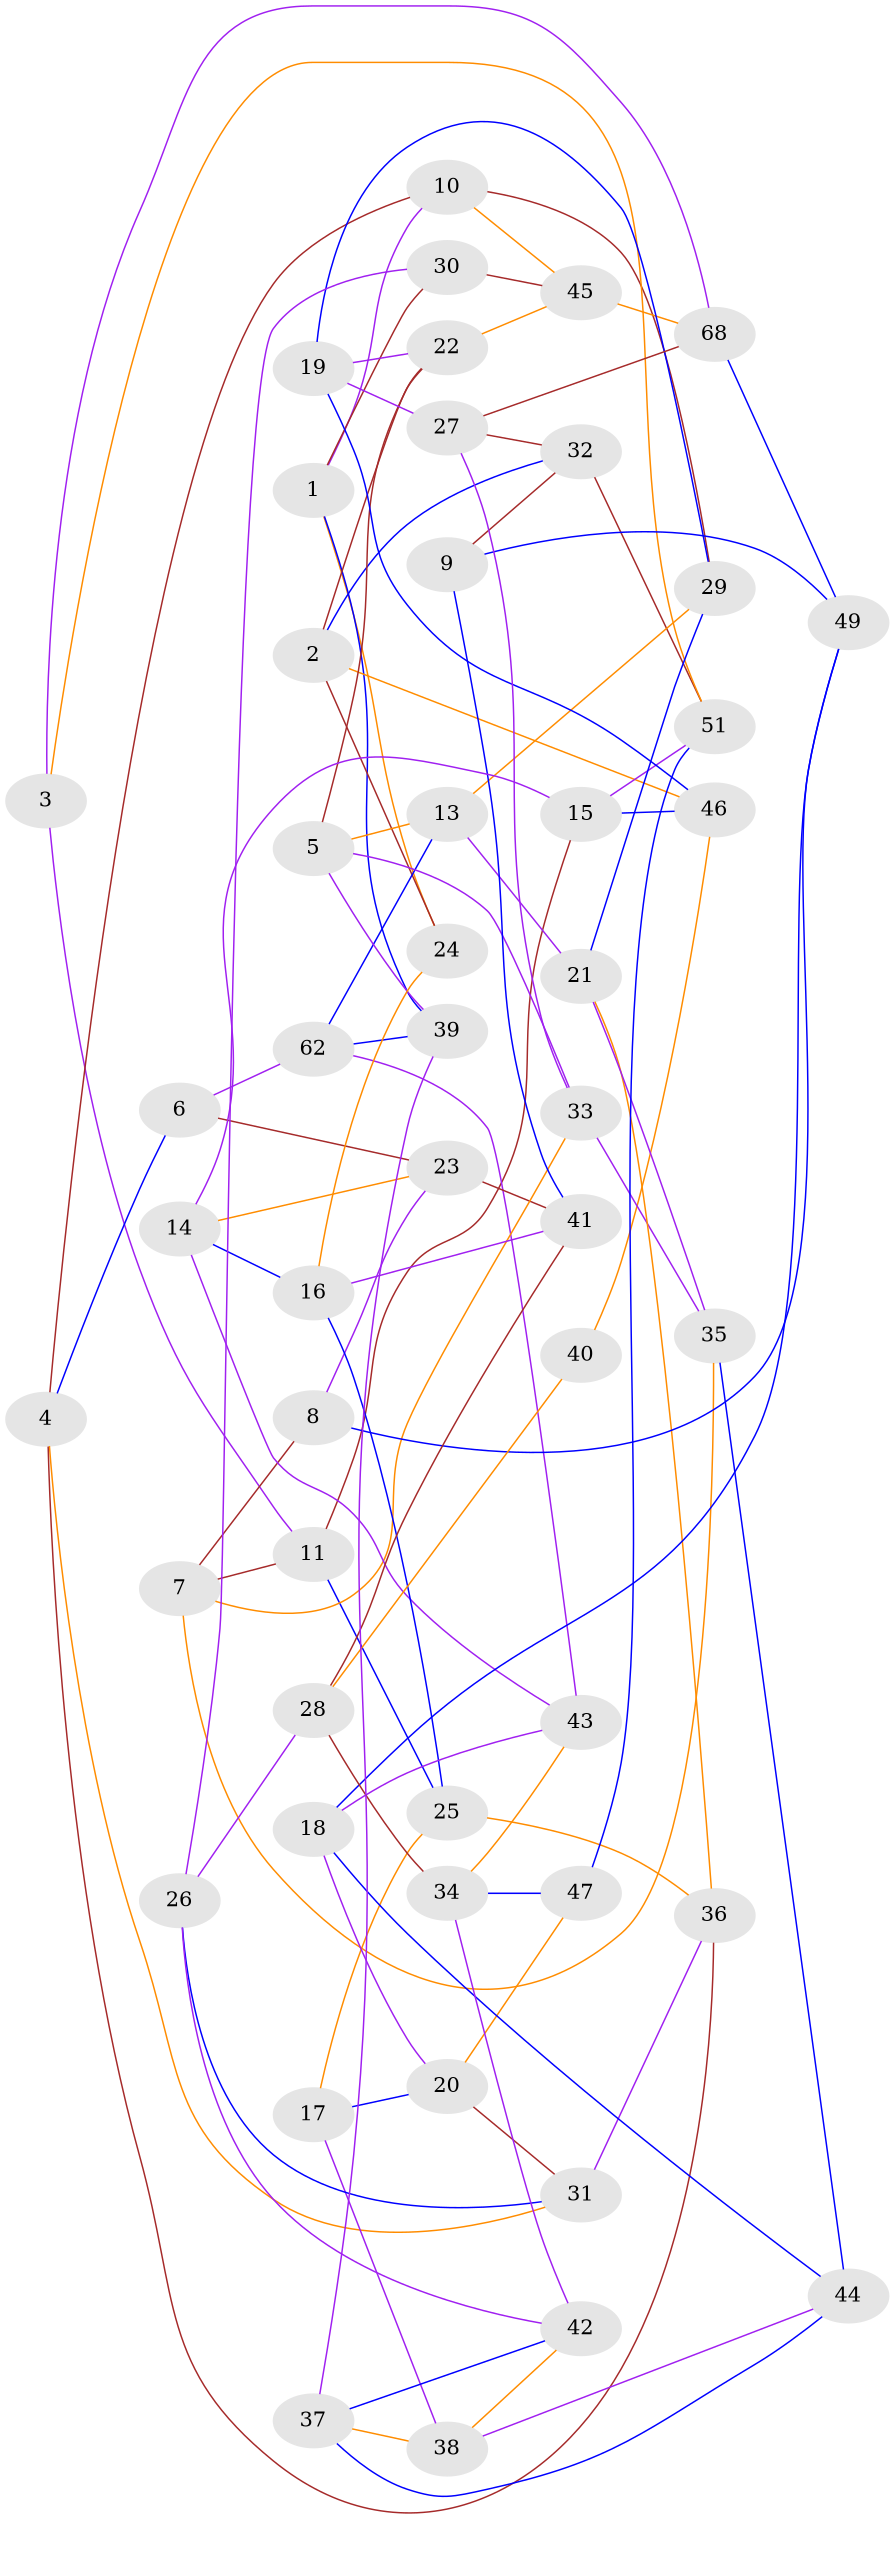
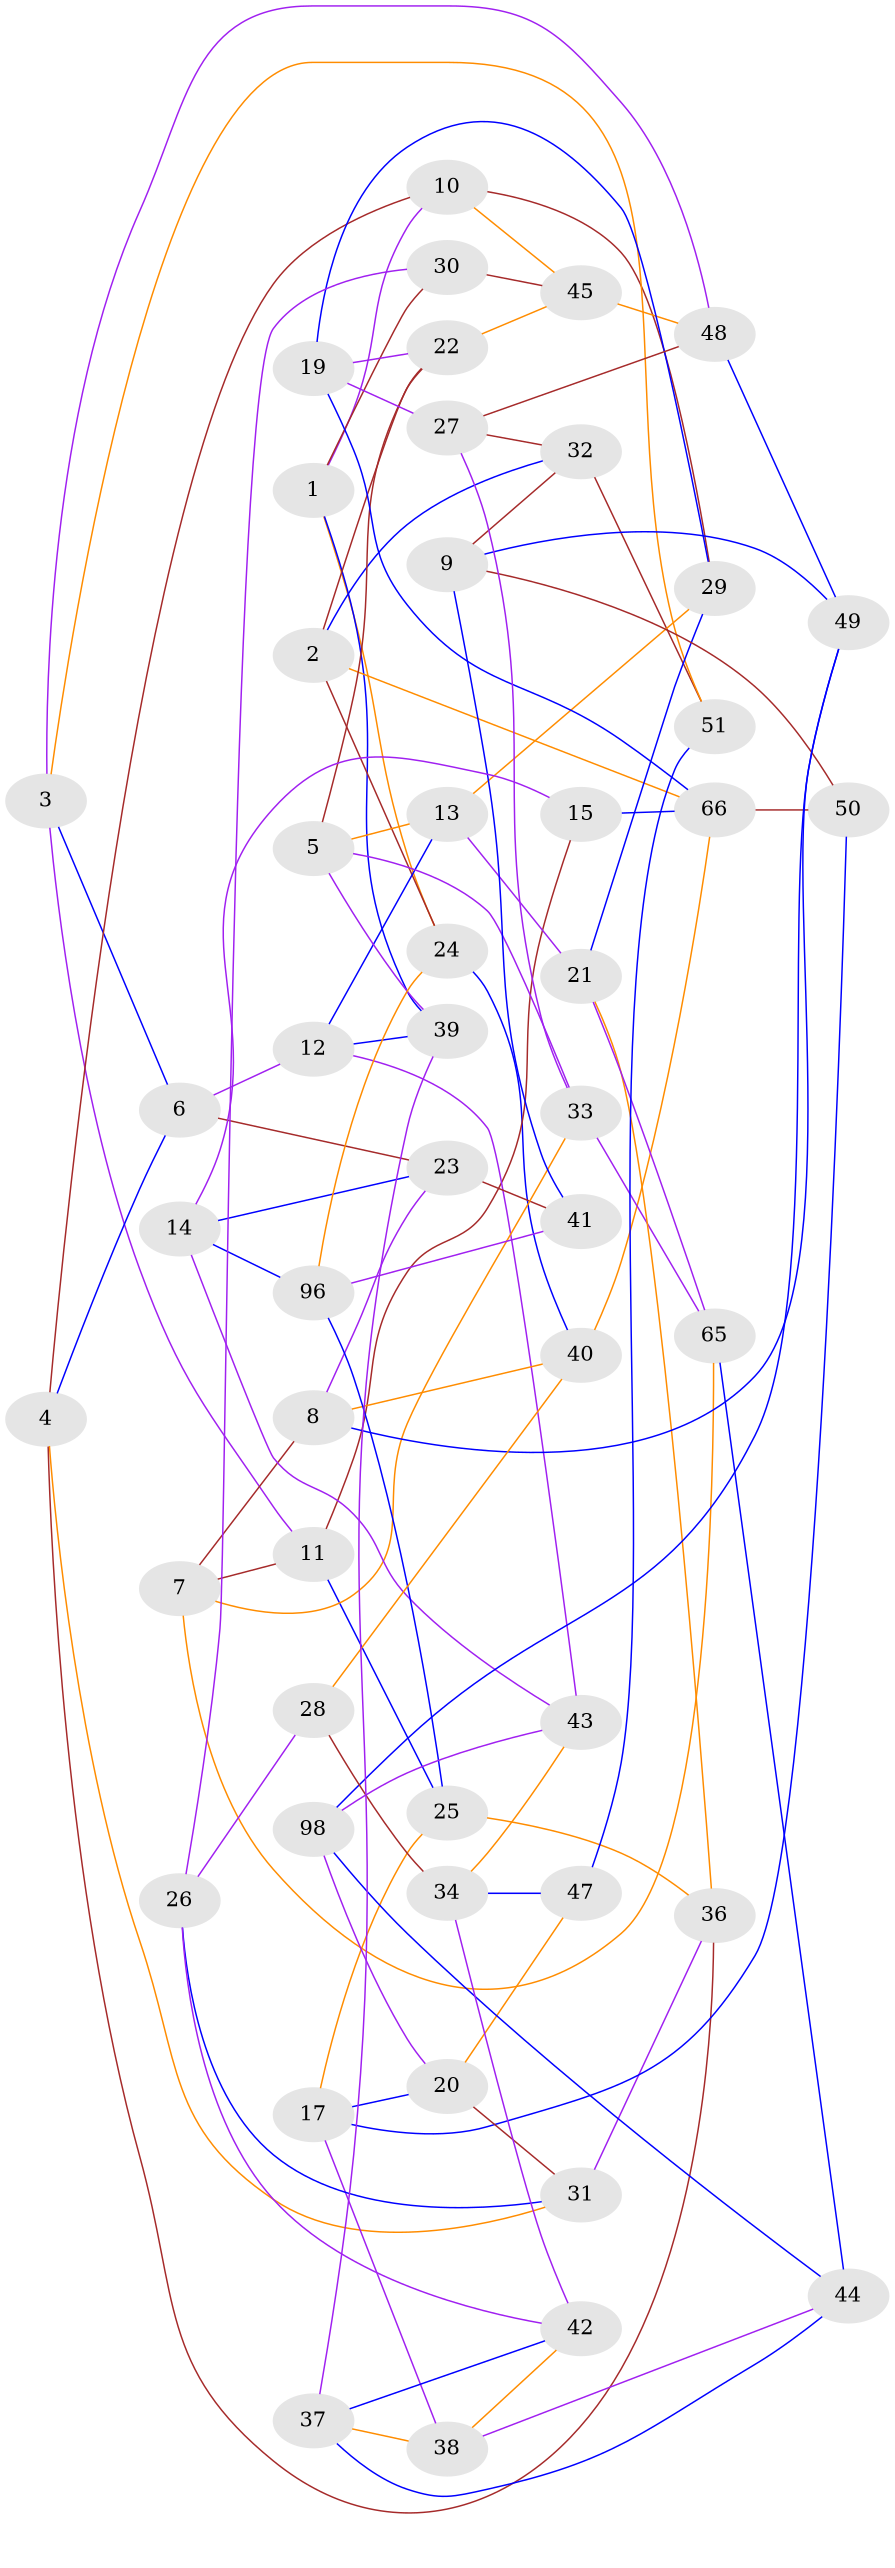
(715, 334) -> (715, 334)
(665, 759) -> none
(715, 810) -> (715, 810)
none -> (849, 810)
none -> (113, 956)
(314, 1049) -> (314, 1049)
none -> (524, 1158)
(314, 1199) -> (314, 1199)
(314, 1293) -> (314, 1293)
(715, 1336) -> (715, 1336)
none -> (447, 1387)
(435, 1460) -> none
(314, 1829) -> (314, 1829)
